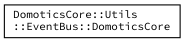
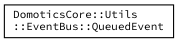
(92, 21) -> (89, 21)
